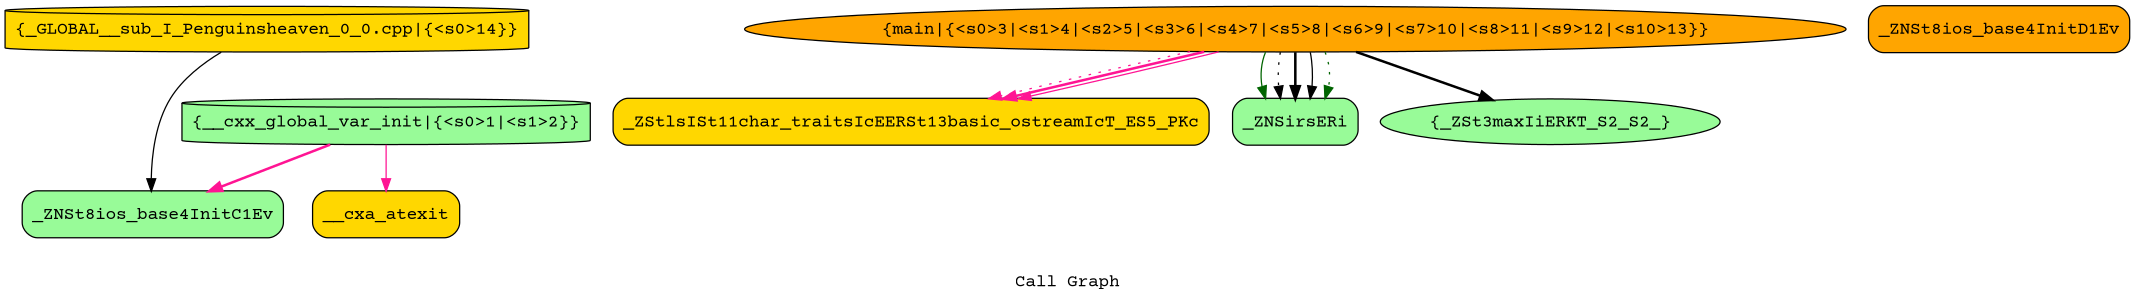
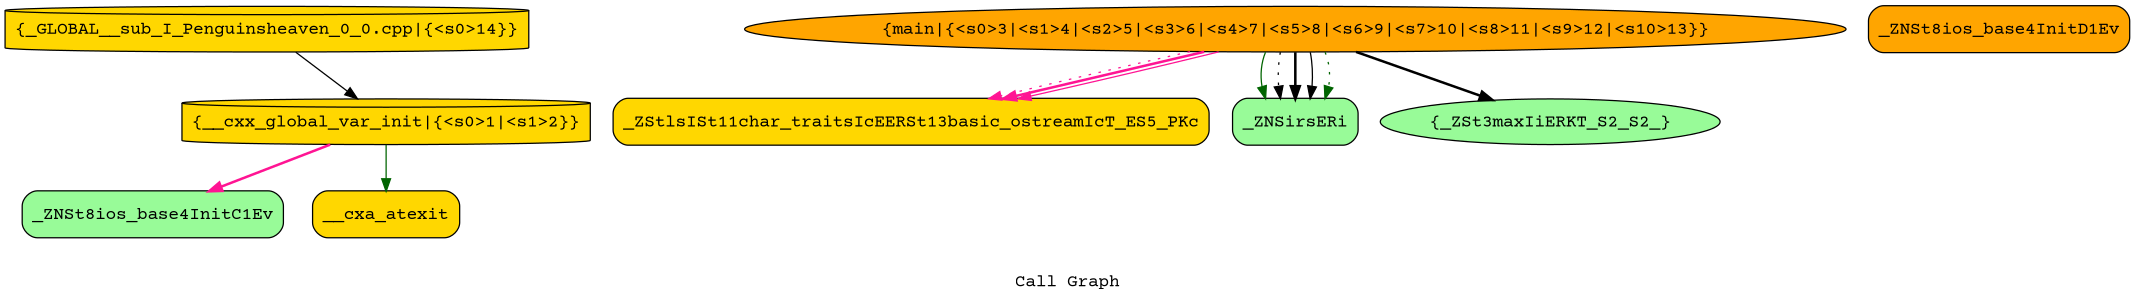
(167, 105) -> (321, 72)
(386, 122) -> (386, 122)
(386, 162) -> (386, 162)
